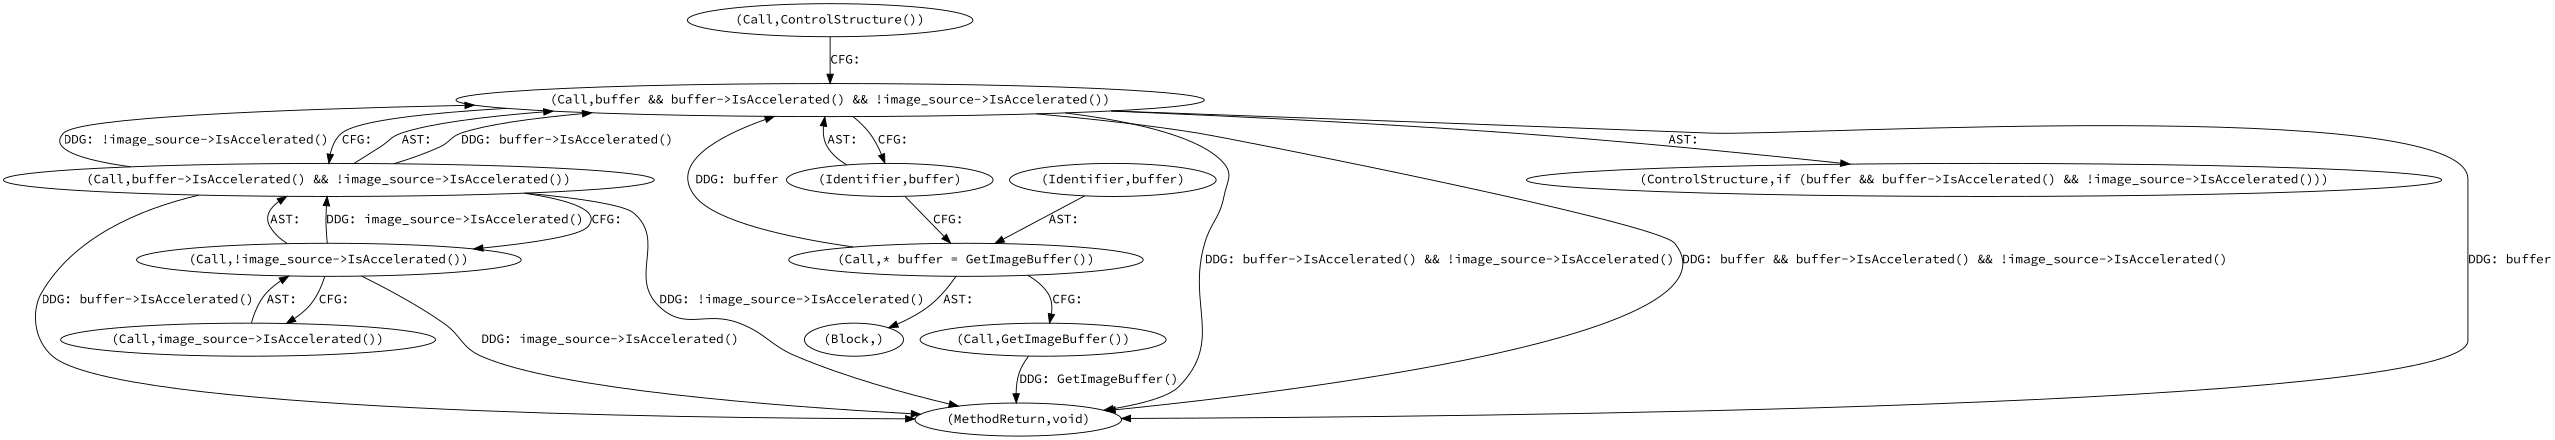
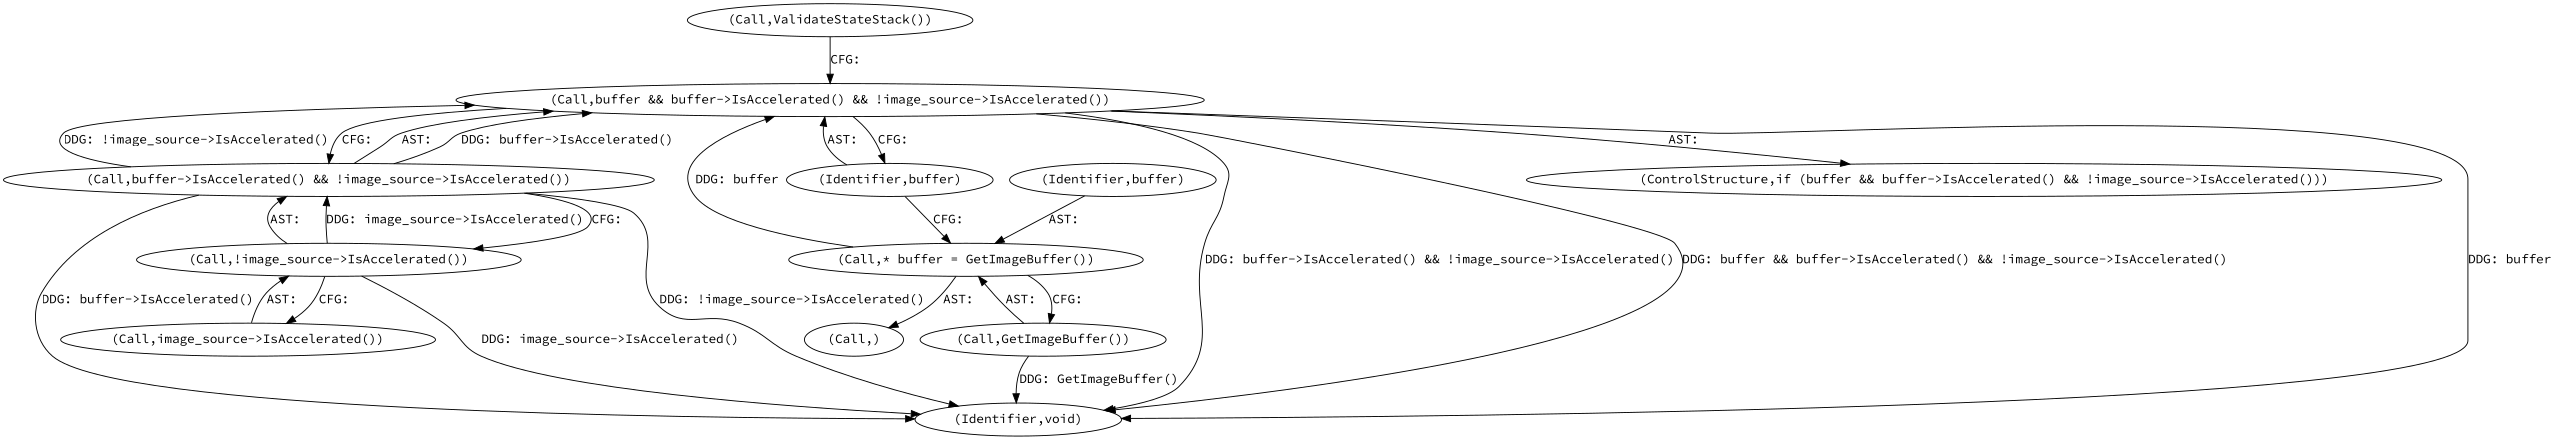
(830, 20) -> (830, 20)
none -> (1003, 304)
(854, 340) -> (854, 340)
(1018, 420) -> (1018, 420)
